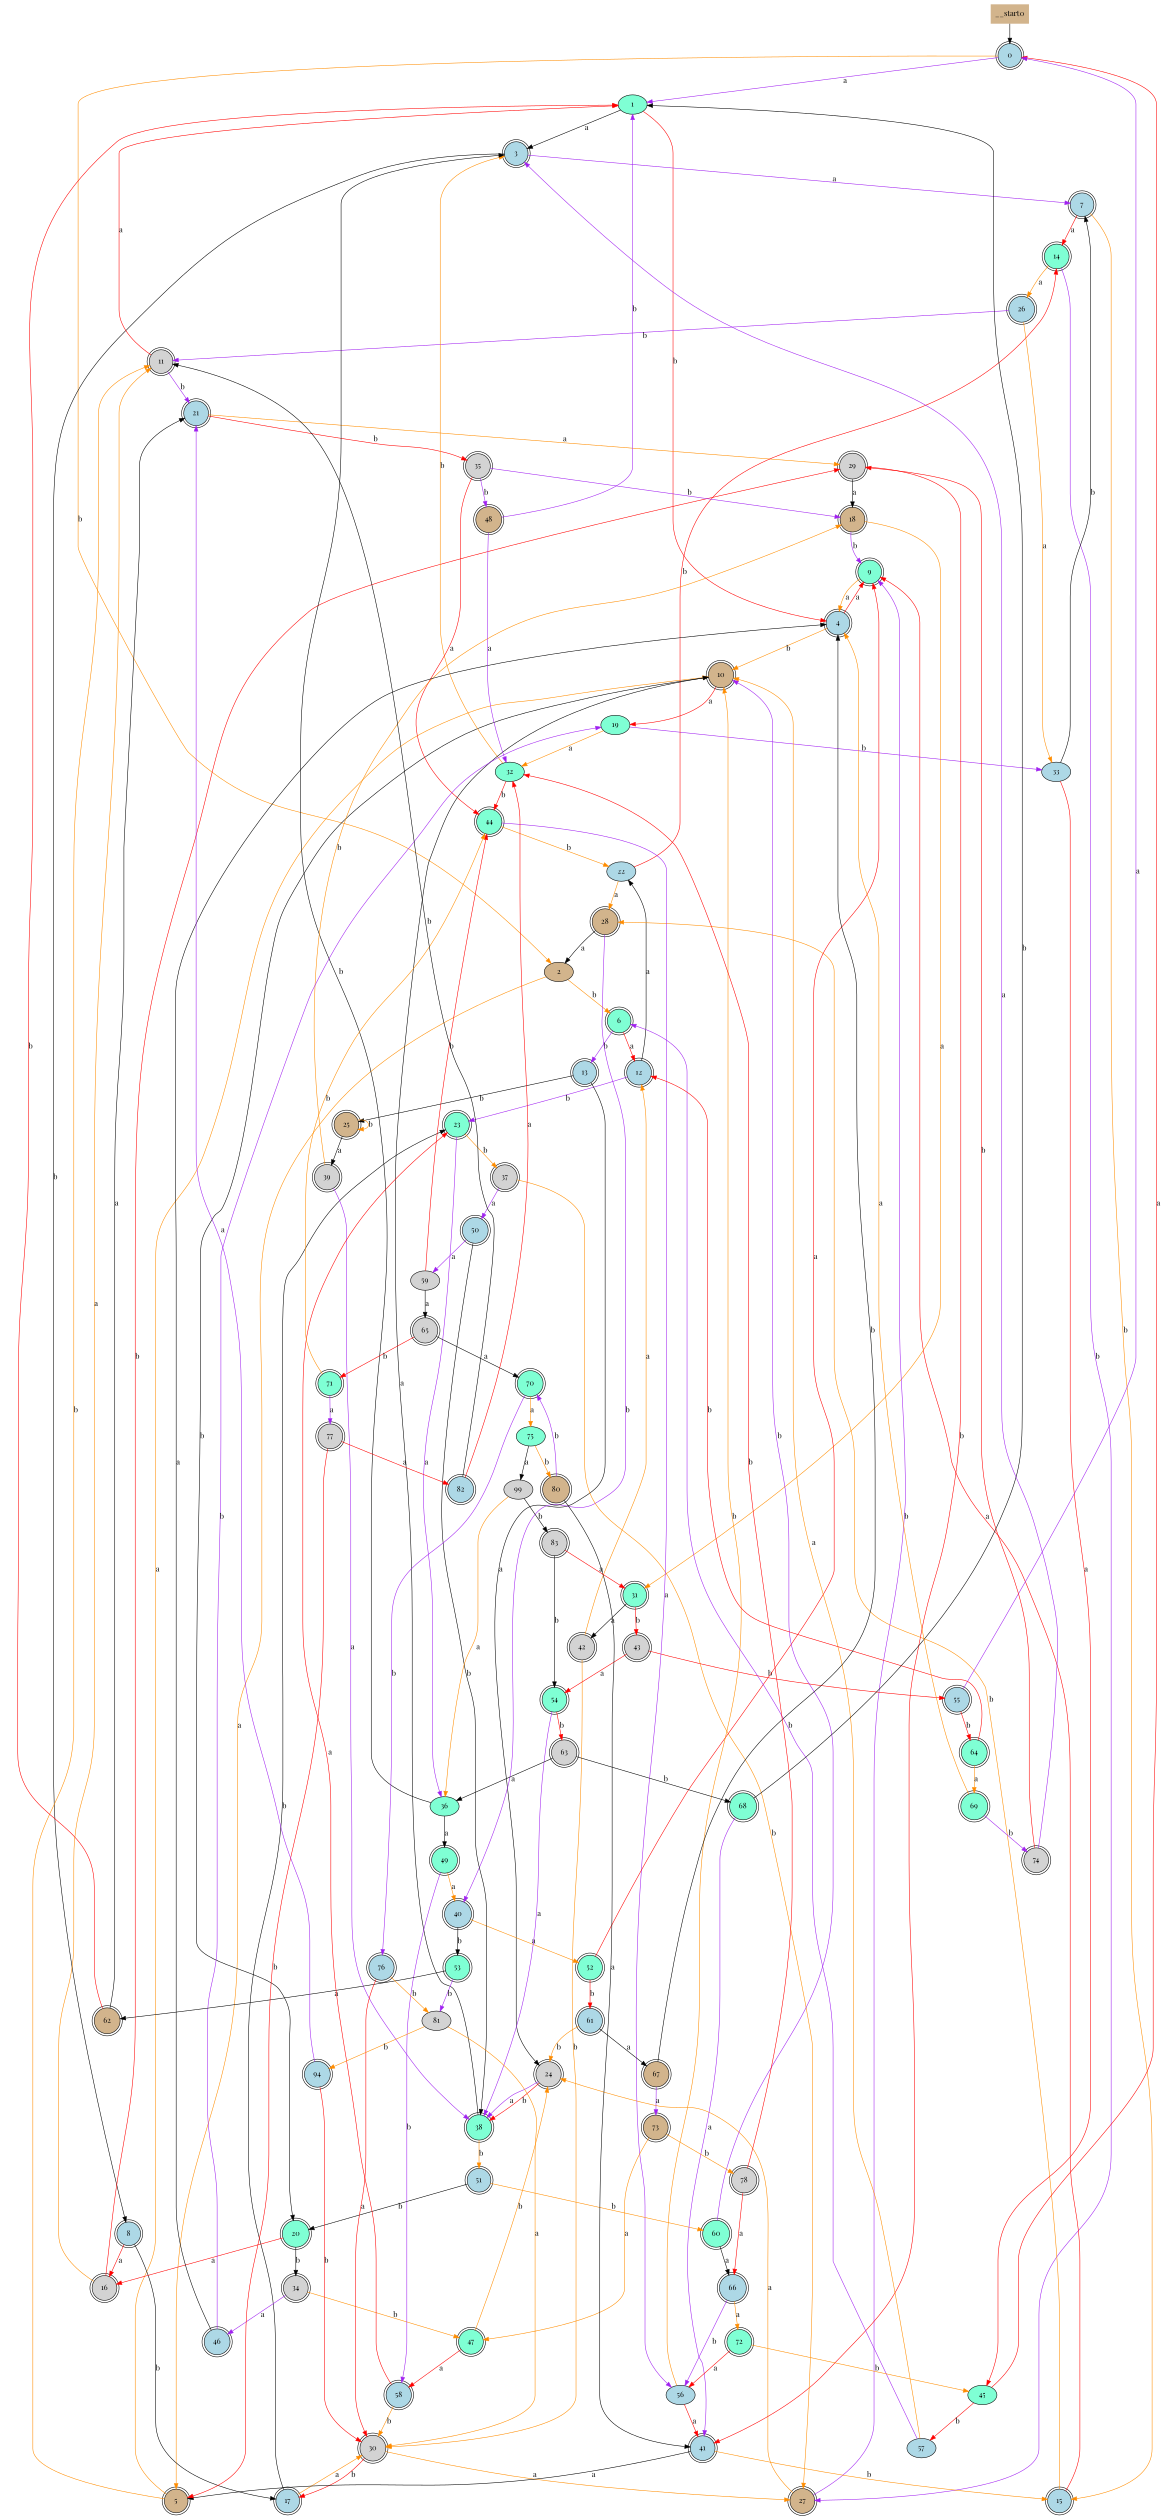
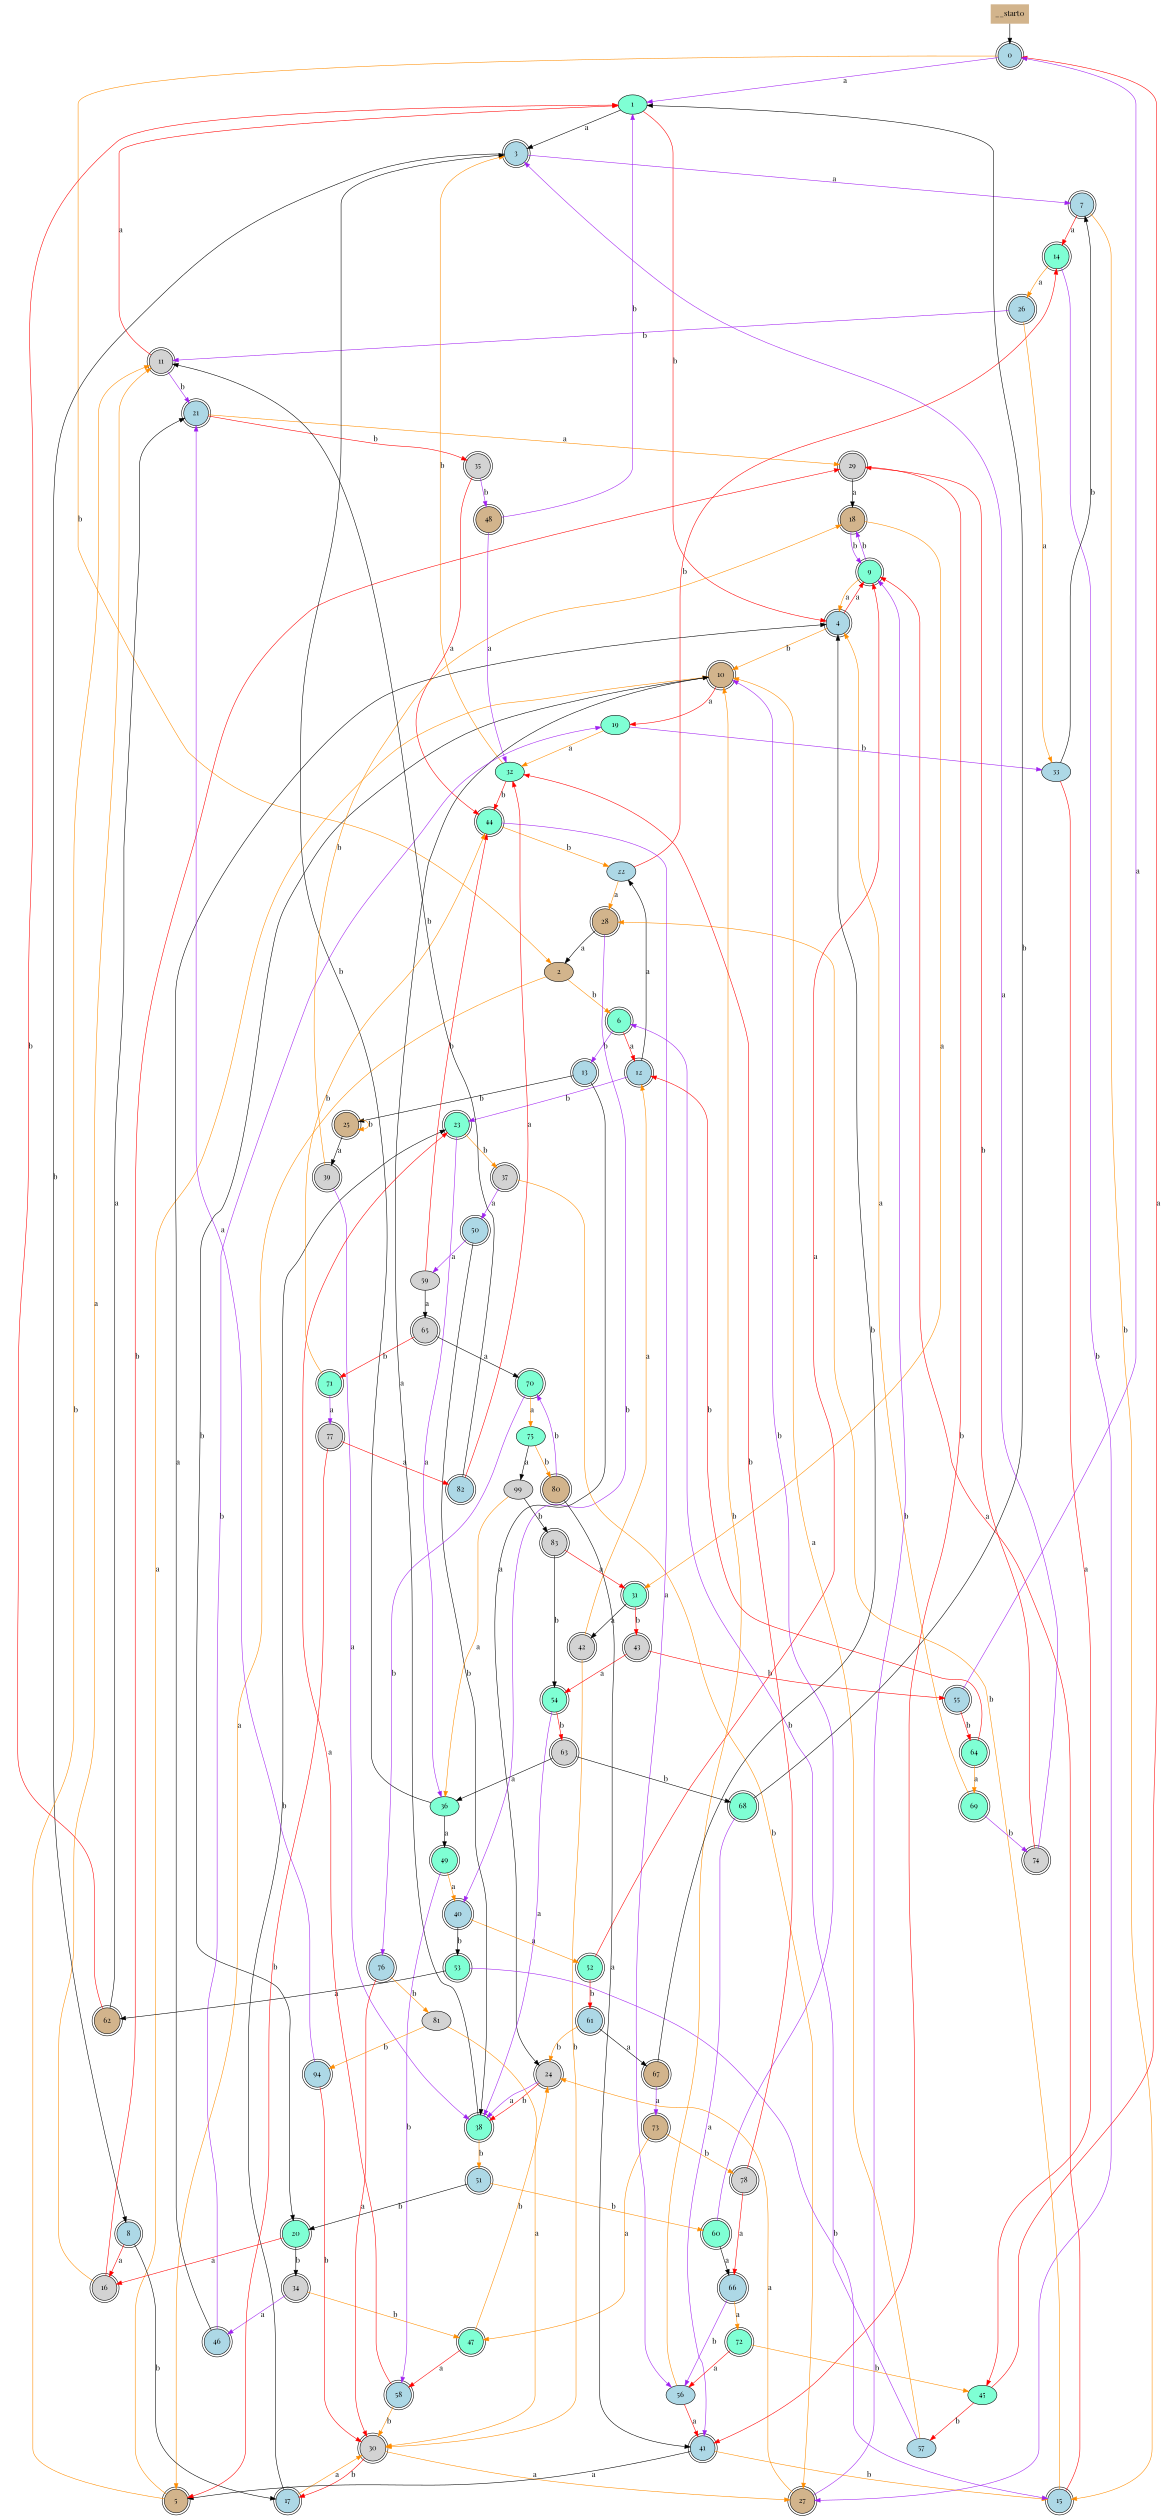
(663, 492) -> (862, 549)
(448, 1993) -> (808, 2200)
